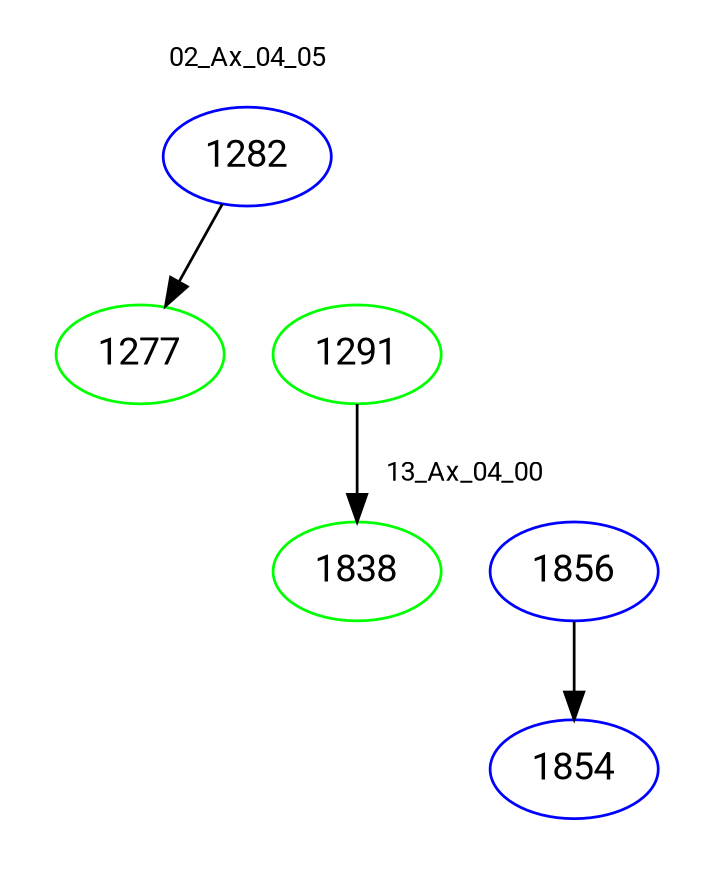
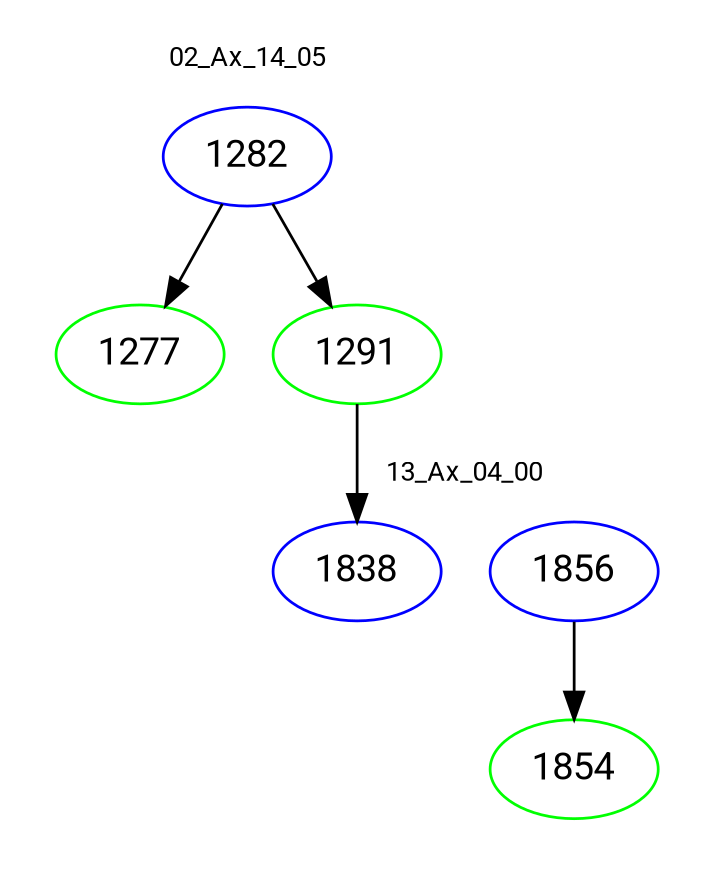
(249, 59) -> (249, 59)
none -> (295, 243)
(357, 571) -> (357, 571)
(574, 769) -> (574, 769)
